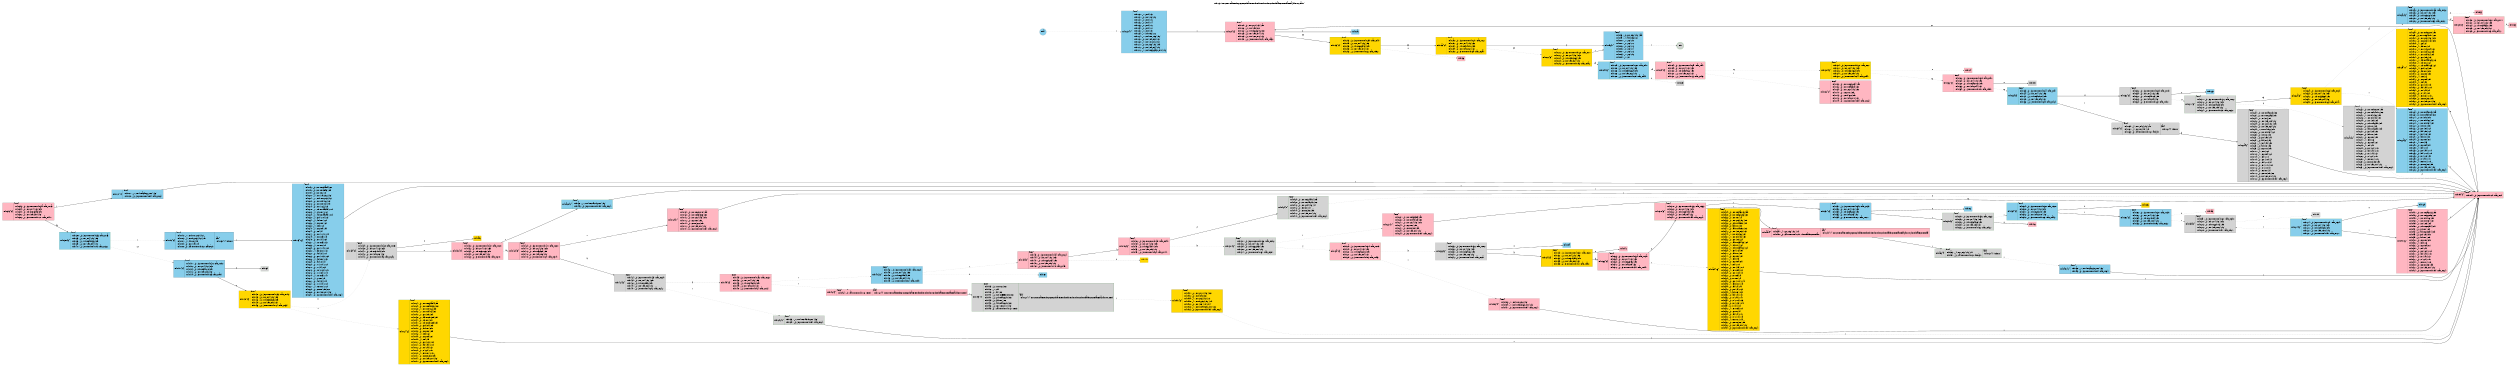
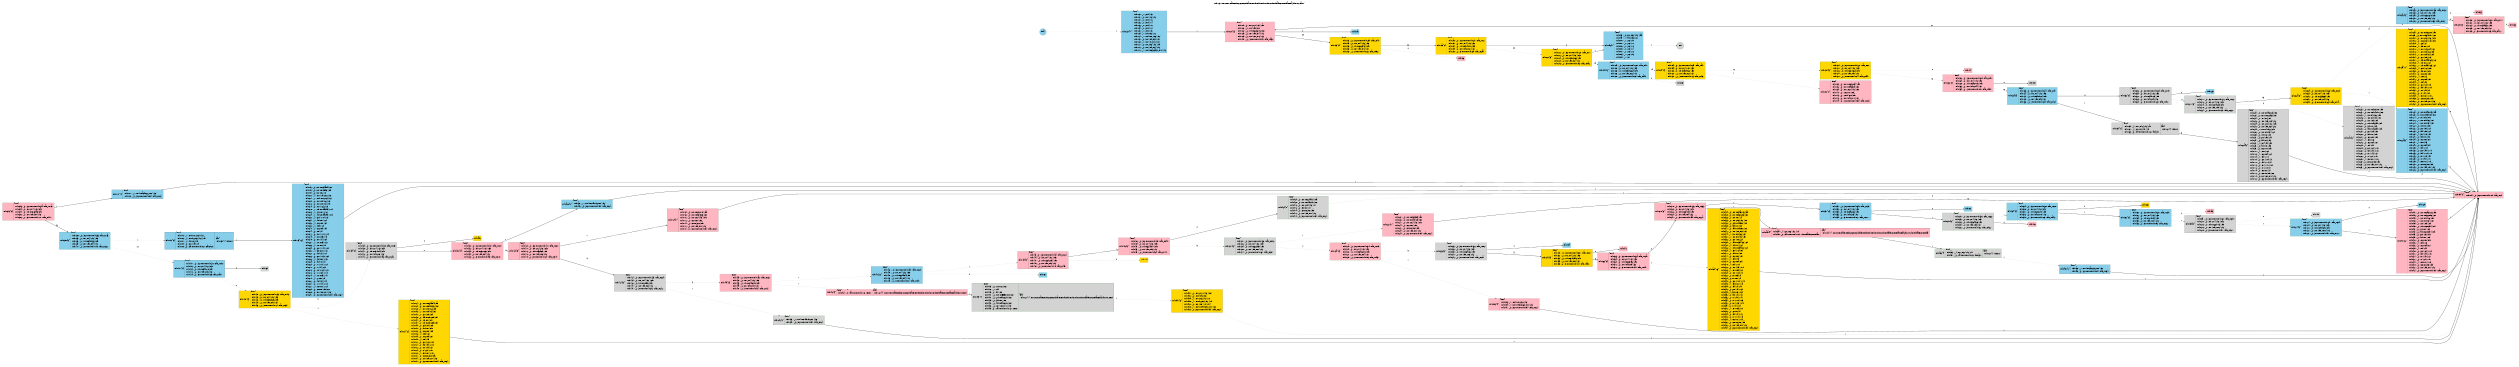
(1680, 70) -> (1680, 70)
(2263, 229) -> (2263, 225)
(232, 284) -> (232, 284)
